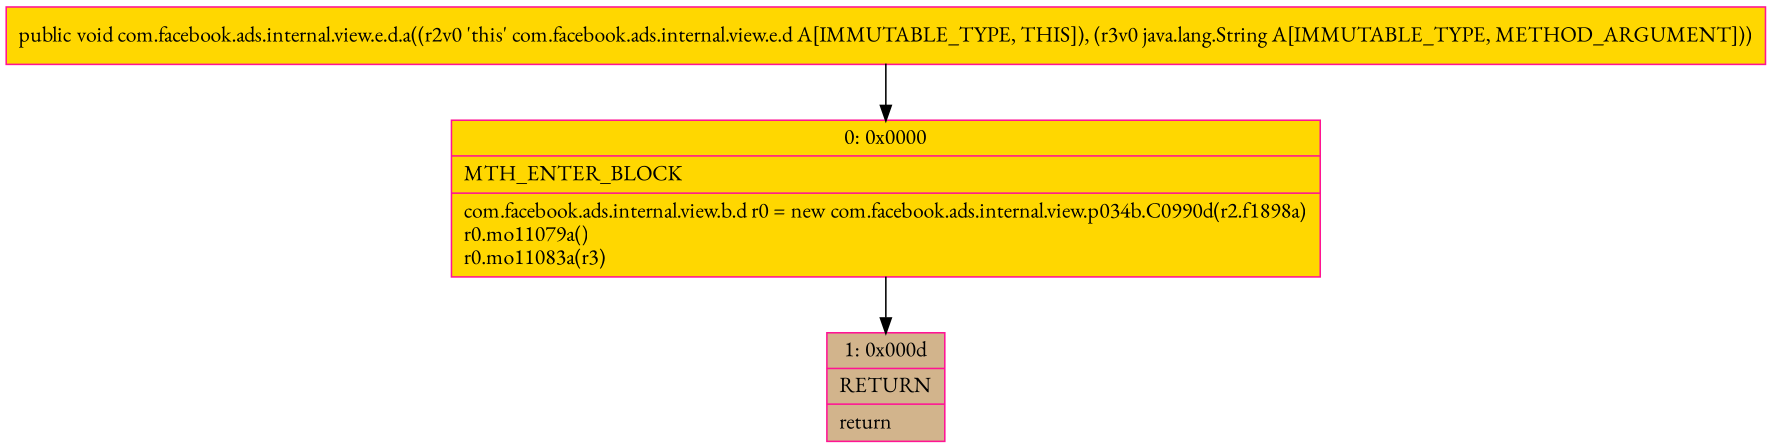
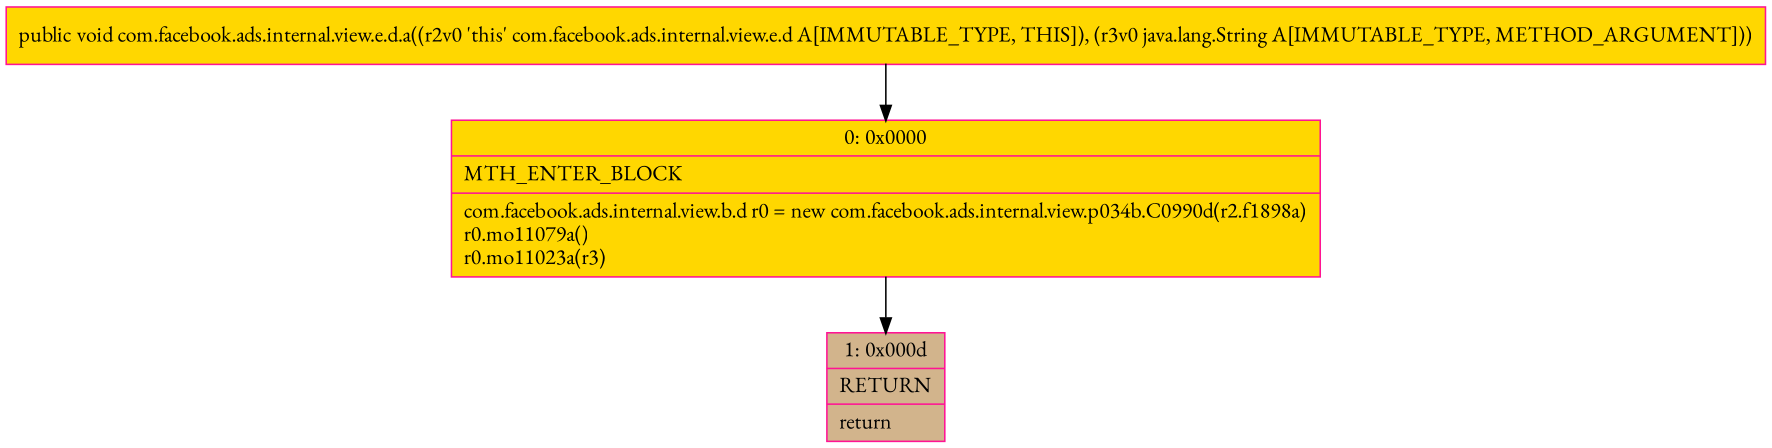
(535, 258) -> (535, 258)
